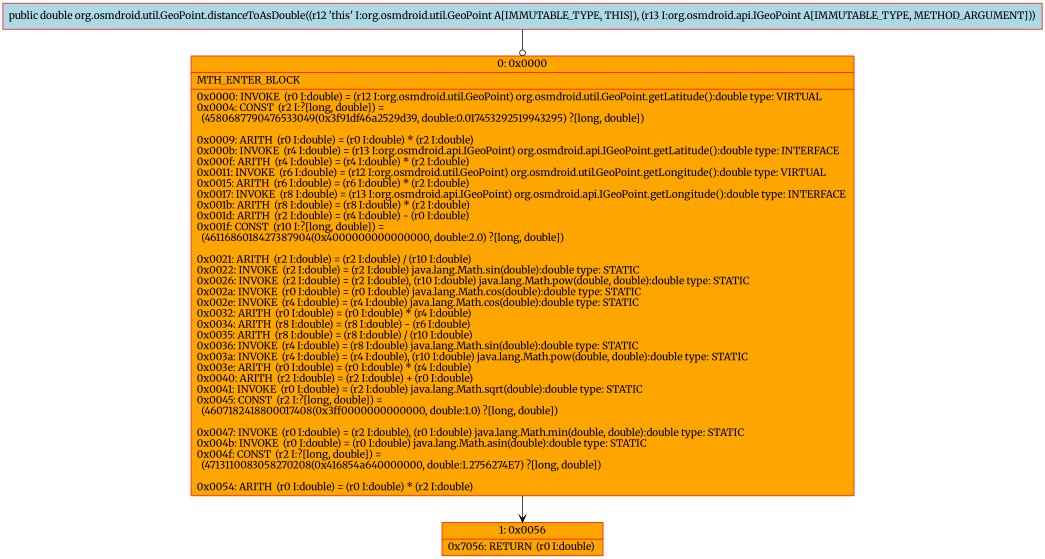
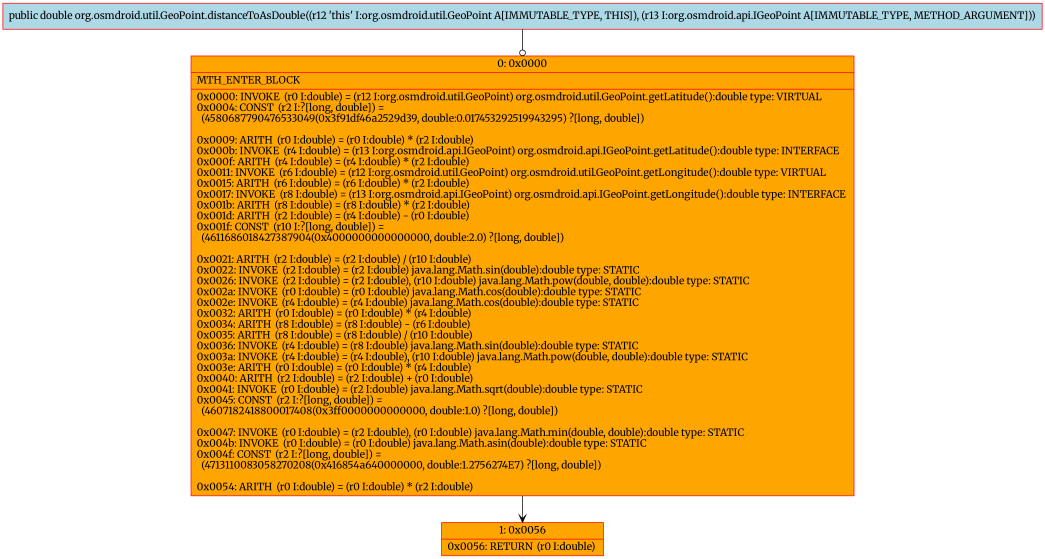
(523, 547) -> (523, 547)
